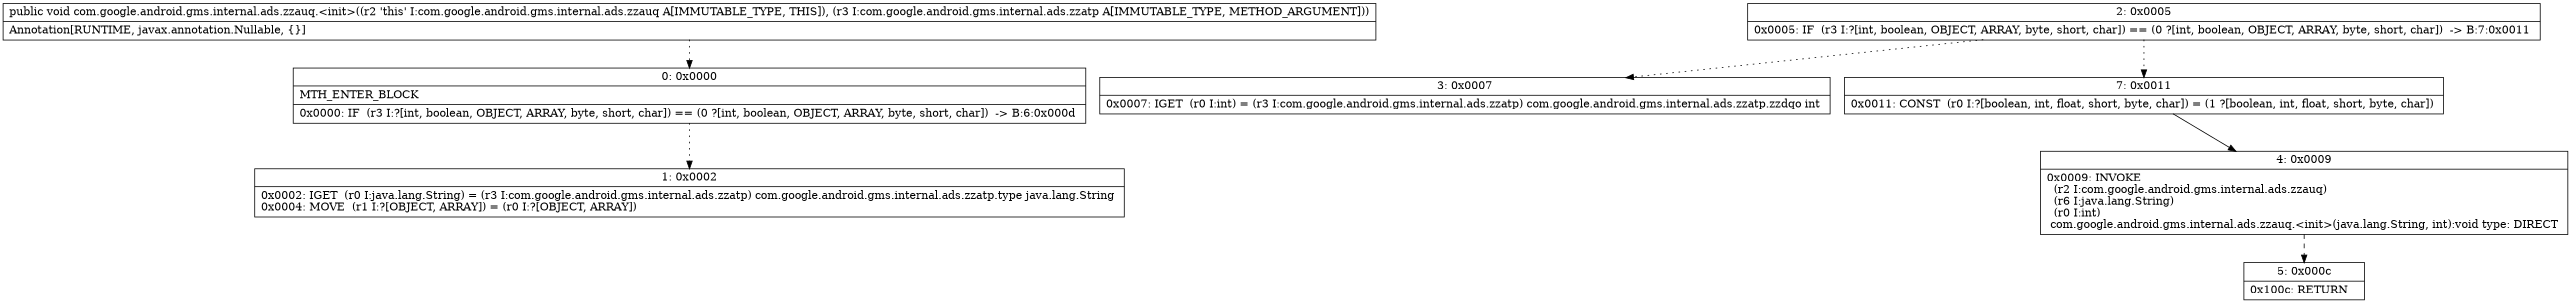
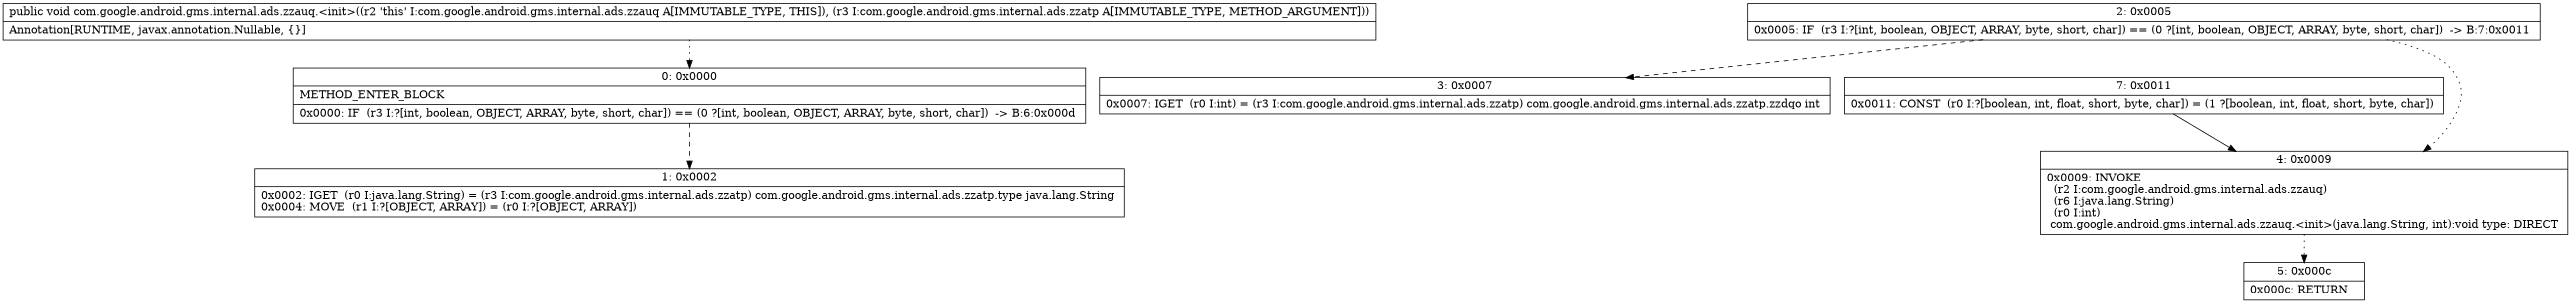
(2144, 55) -> (2456, 77)
(1808, 58) -> (1808, 58)
(359, 95) -> (372, 95)
(690, 142) -> (690, 142)
(2304, 245) -> (2304, 245)
(2304, 290) -> (2304, 290)
